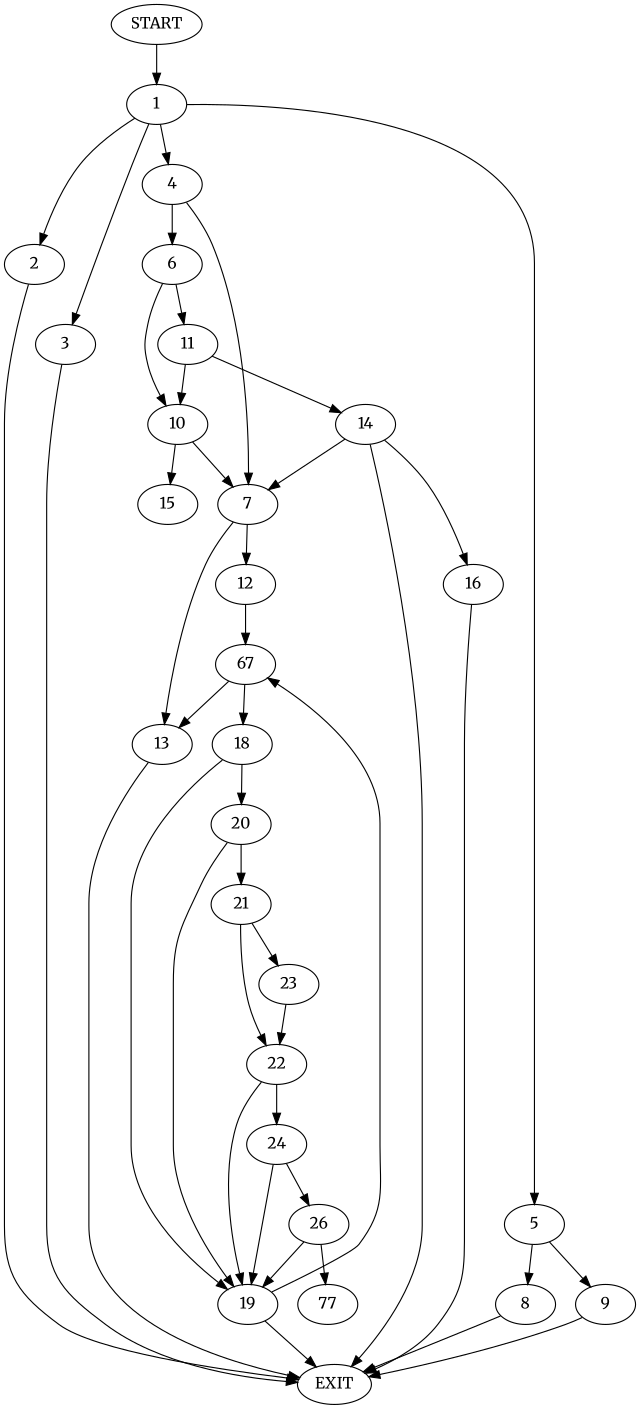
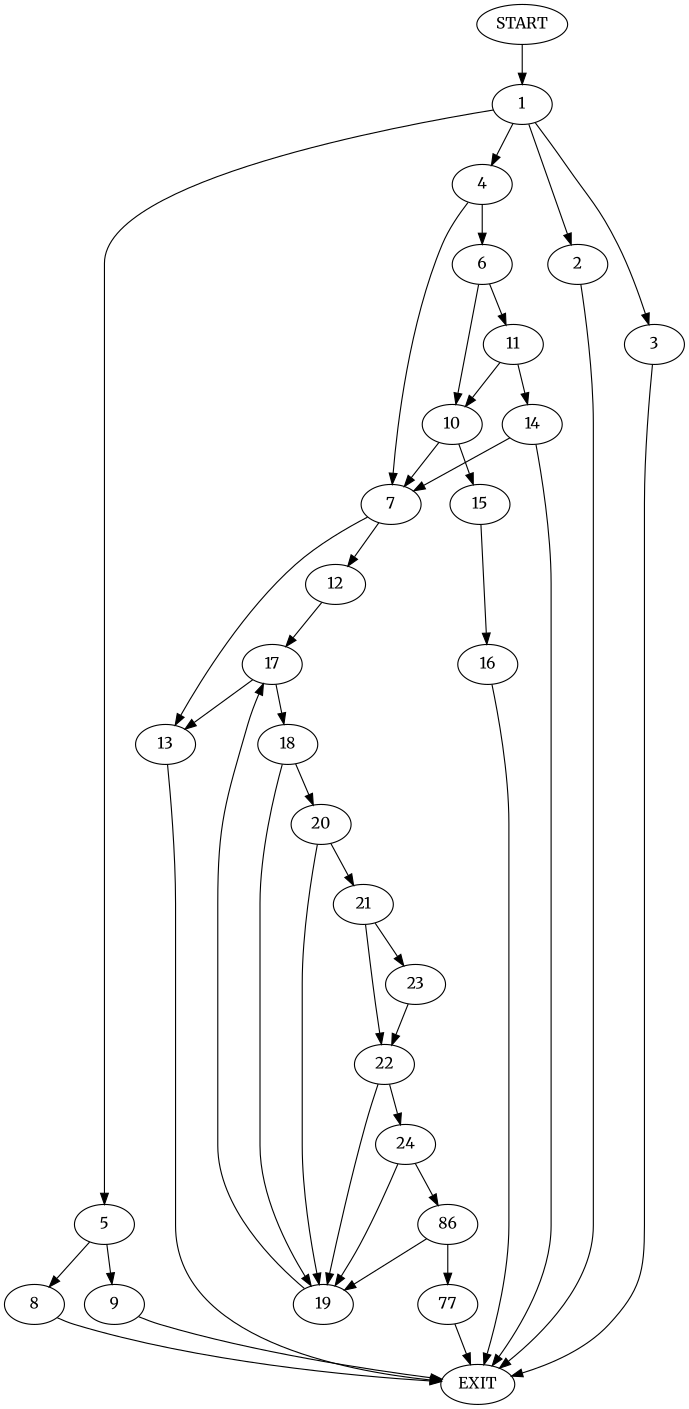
(432, 491) -> (484, 579)
(246, 664) -> (272, 664)
(319, 1224) -> (448, 1224)
(286, 1340) -> (461, 1339)
